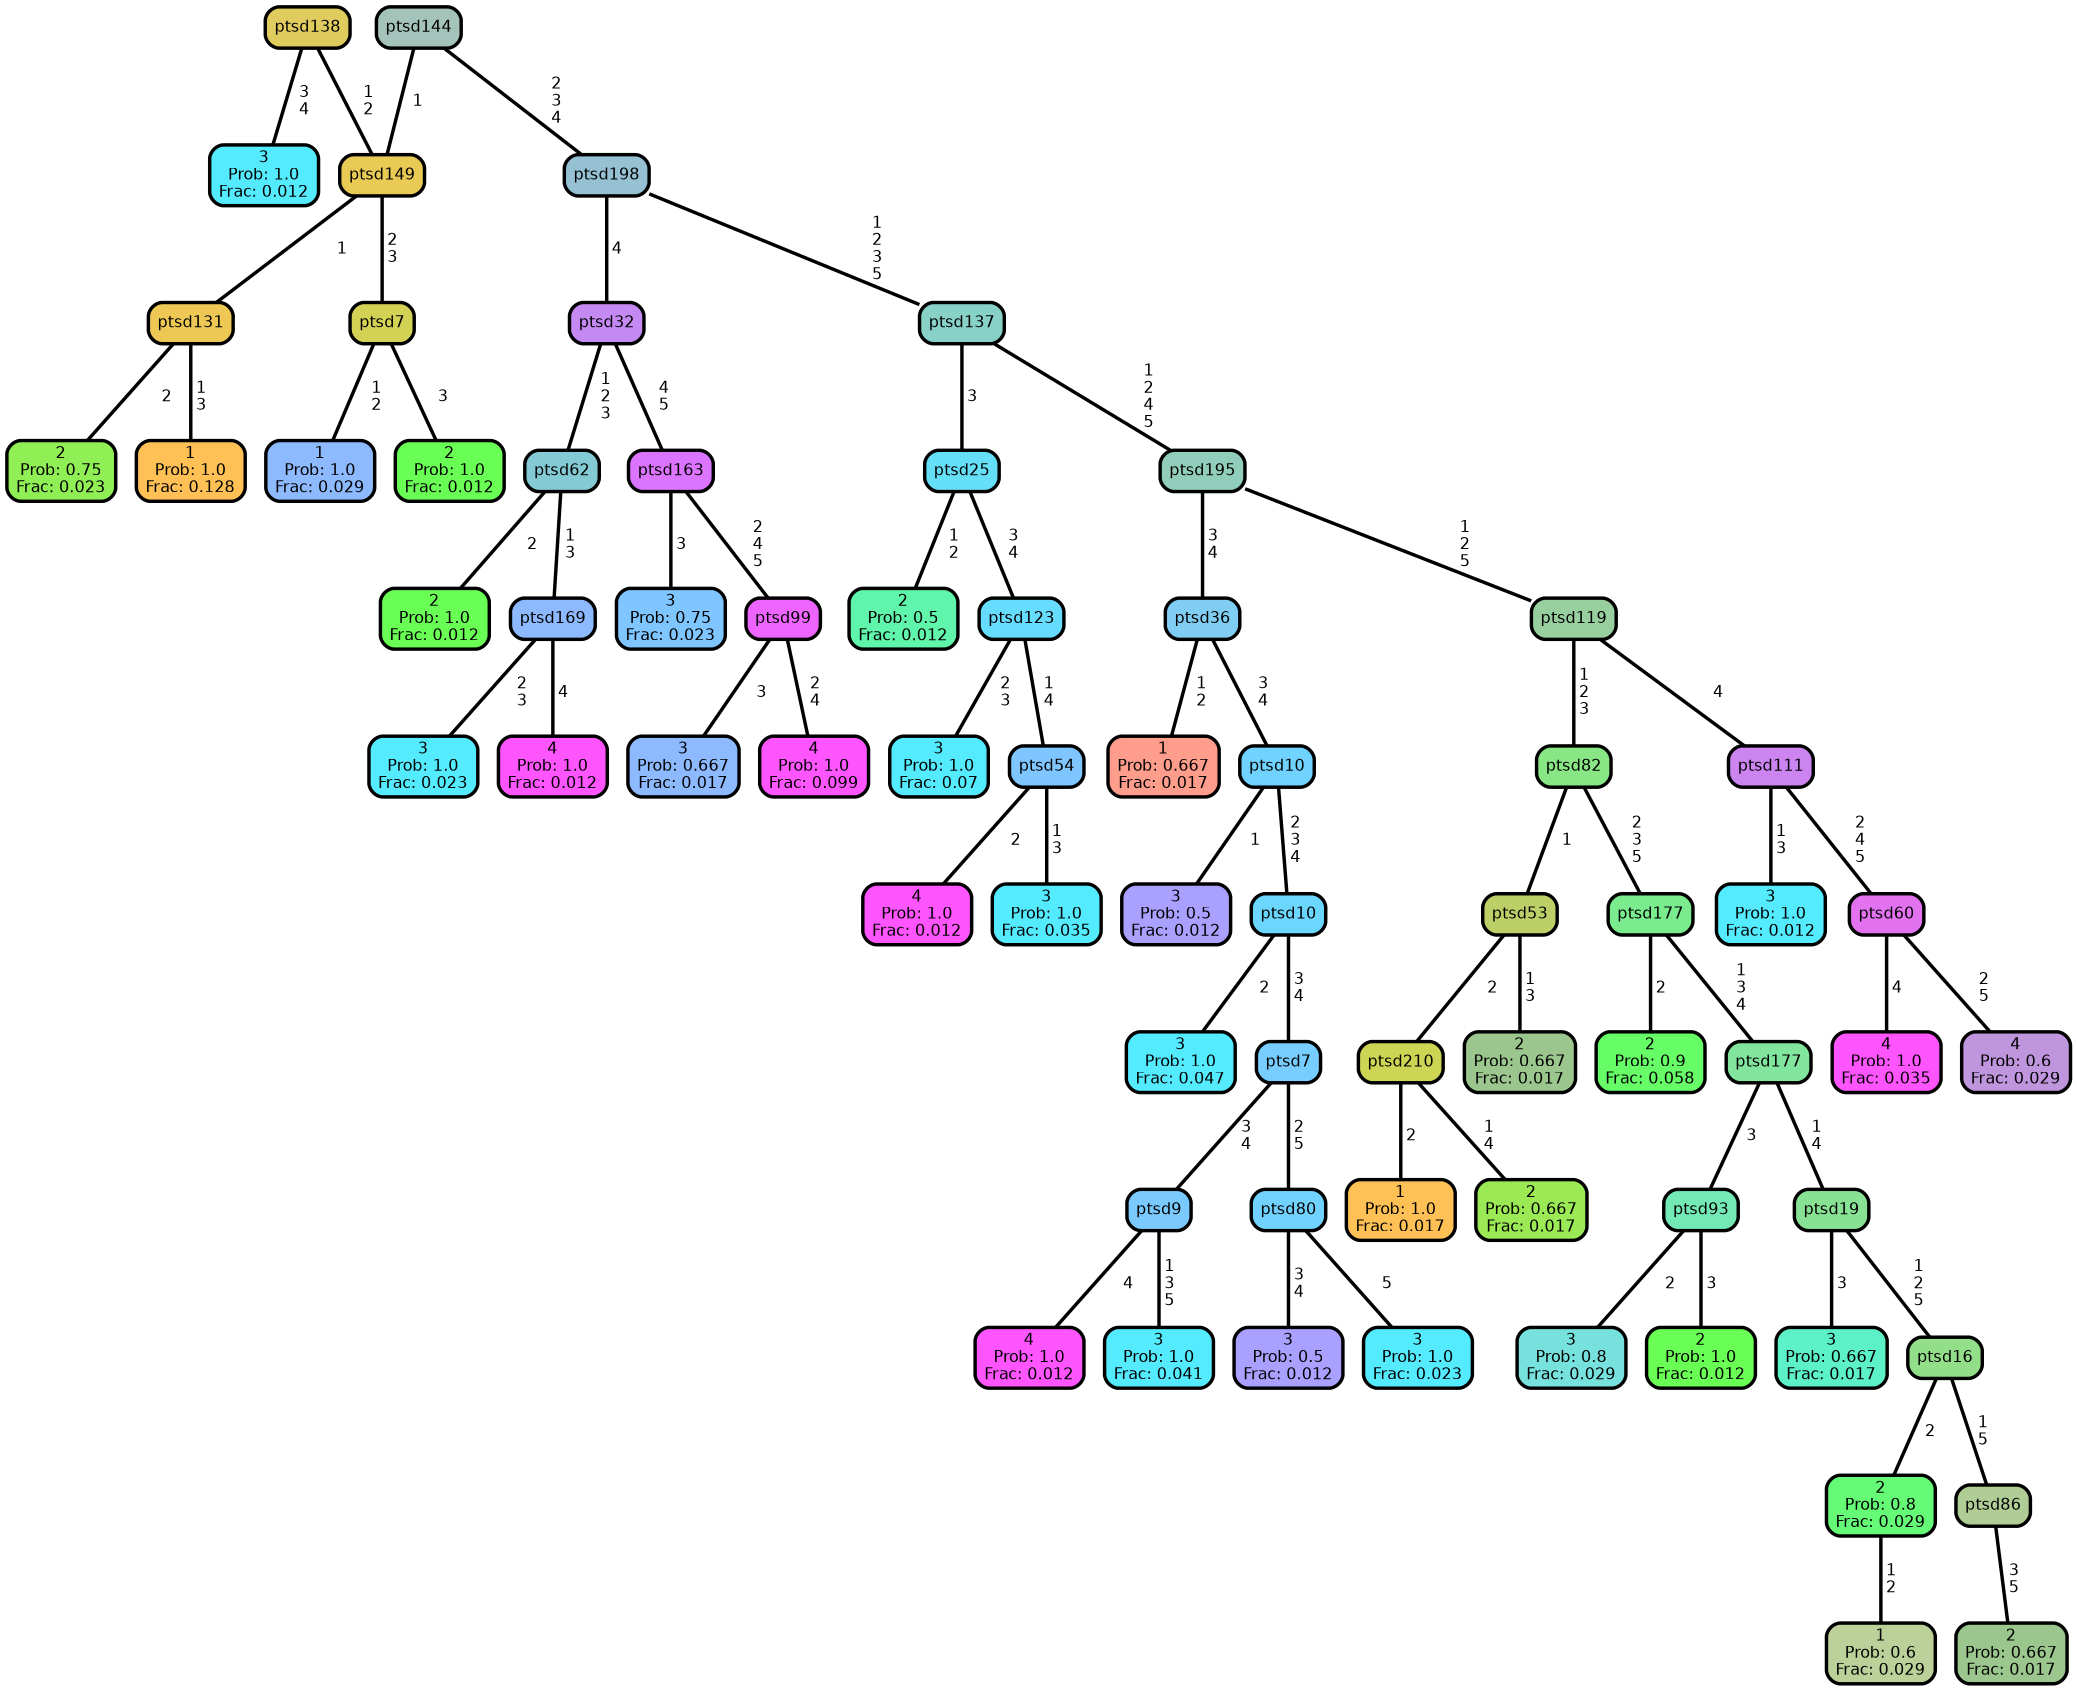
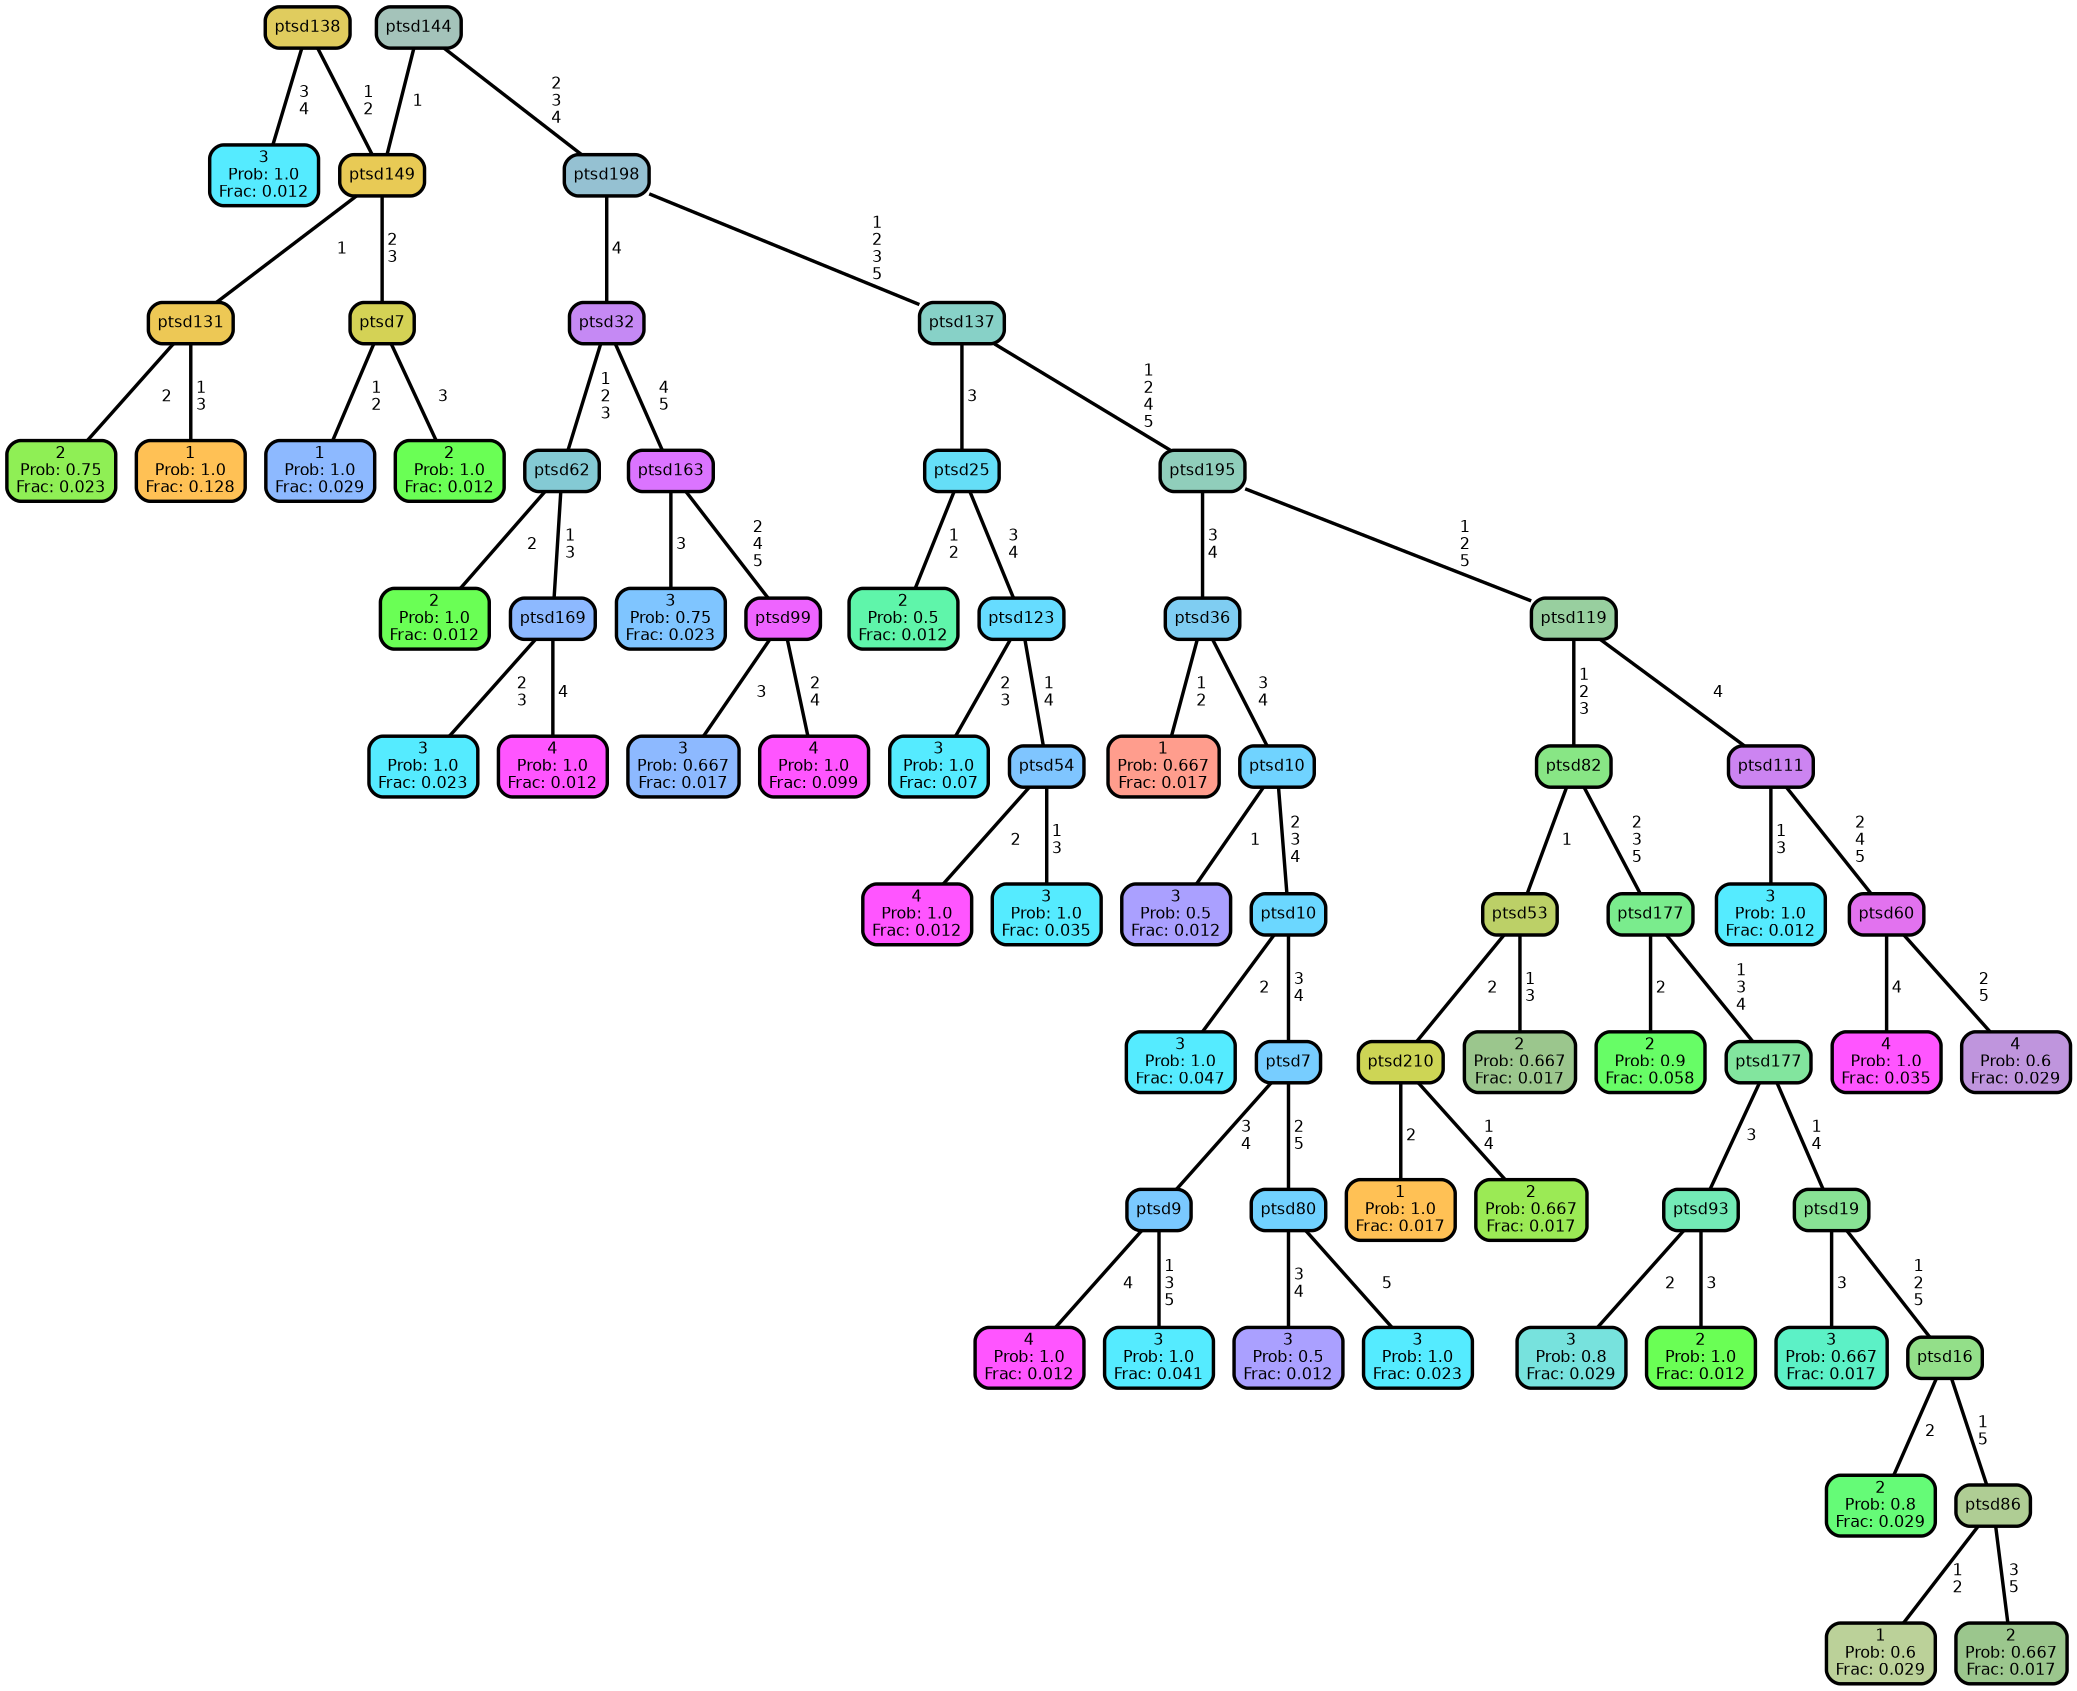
(1881, 1580) -> (1941, 1575)
